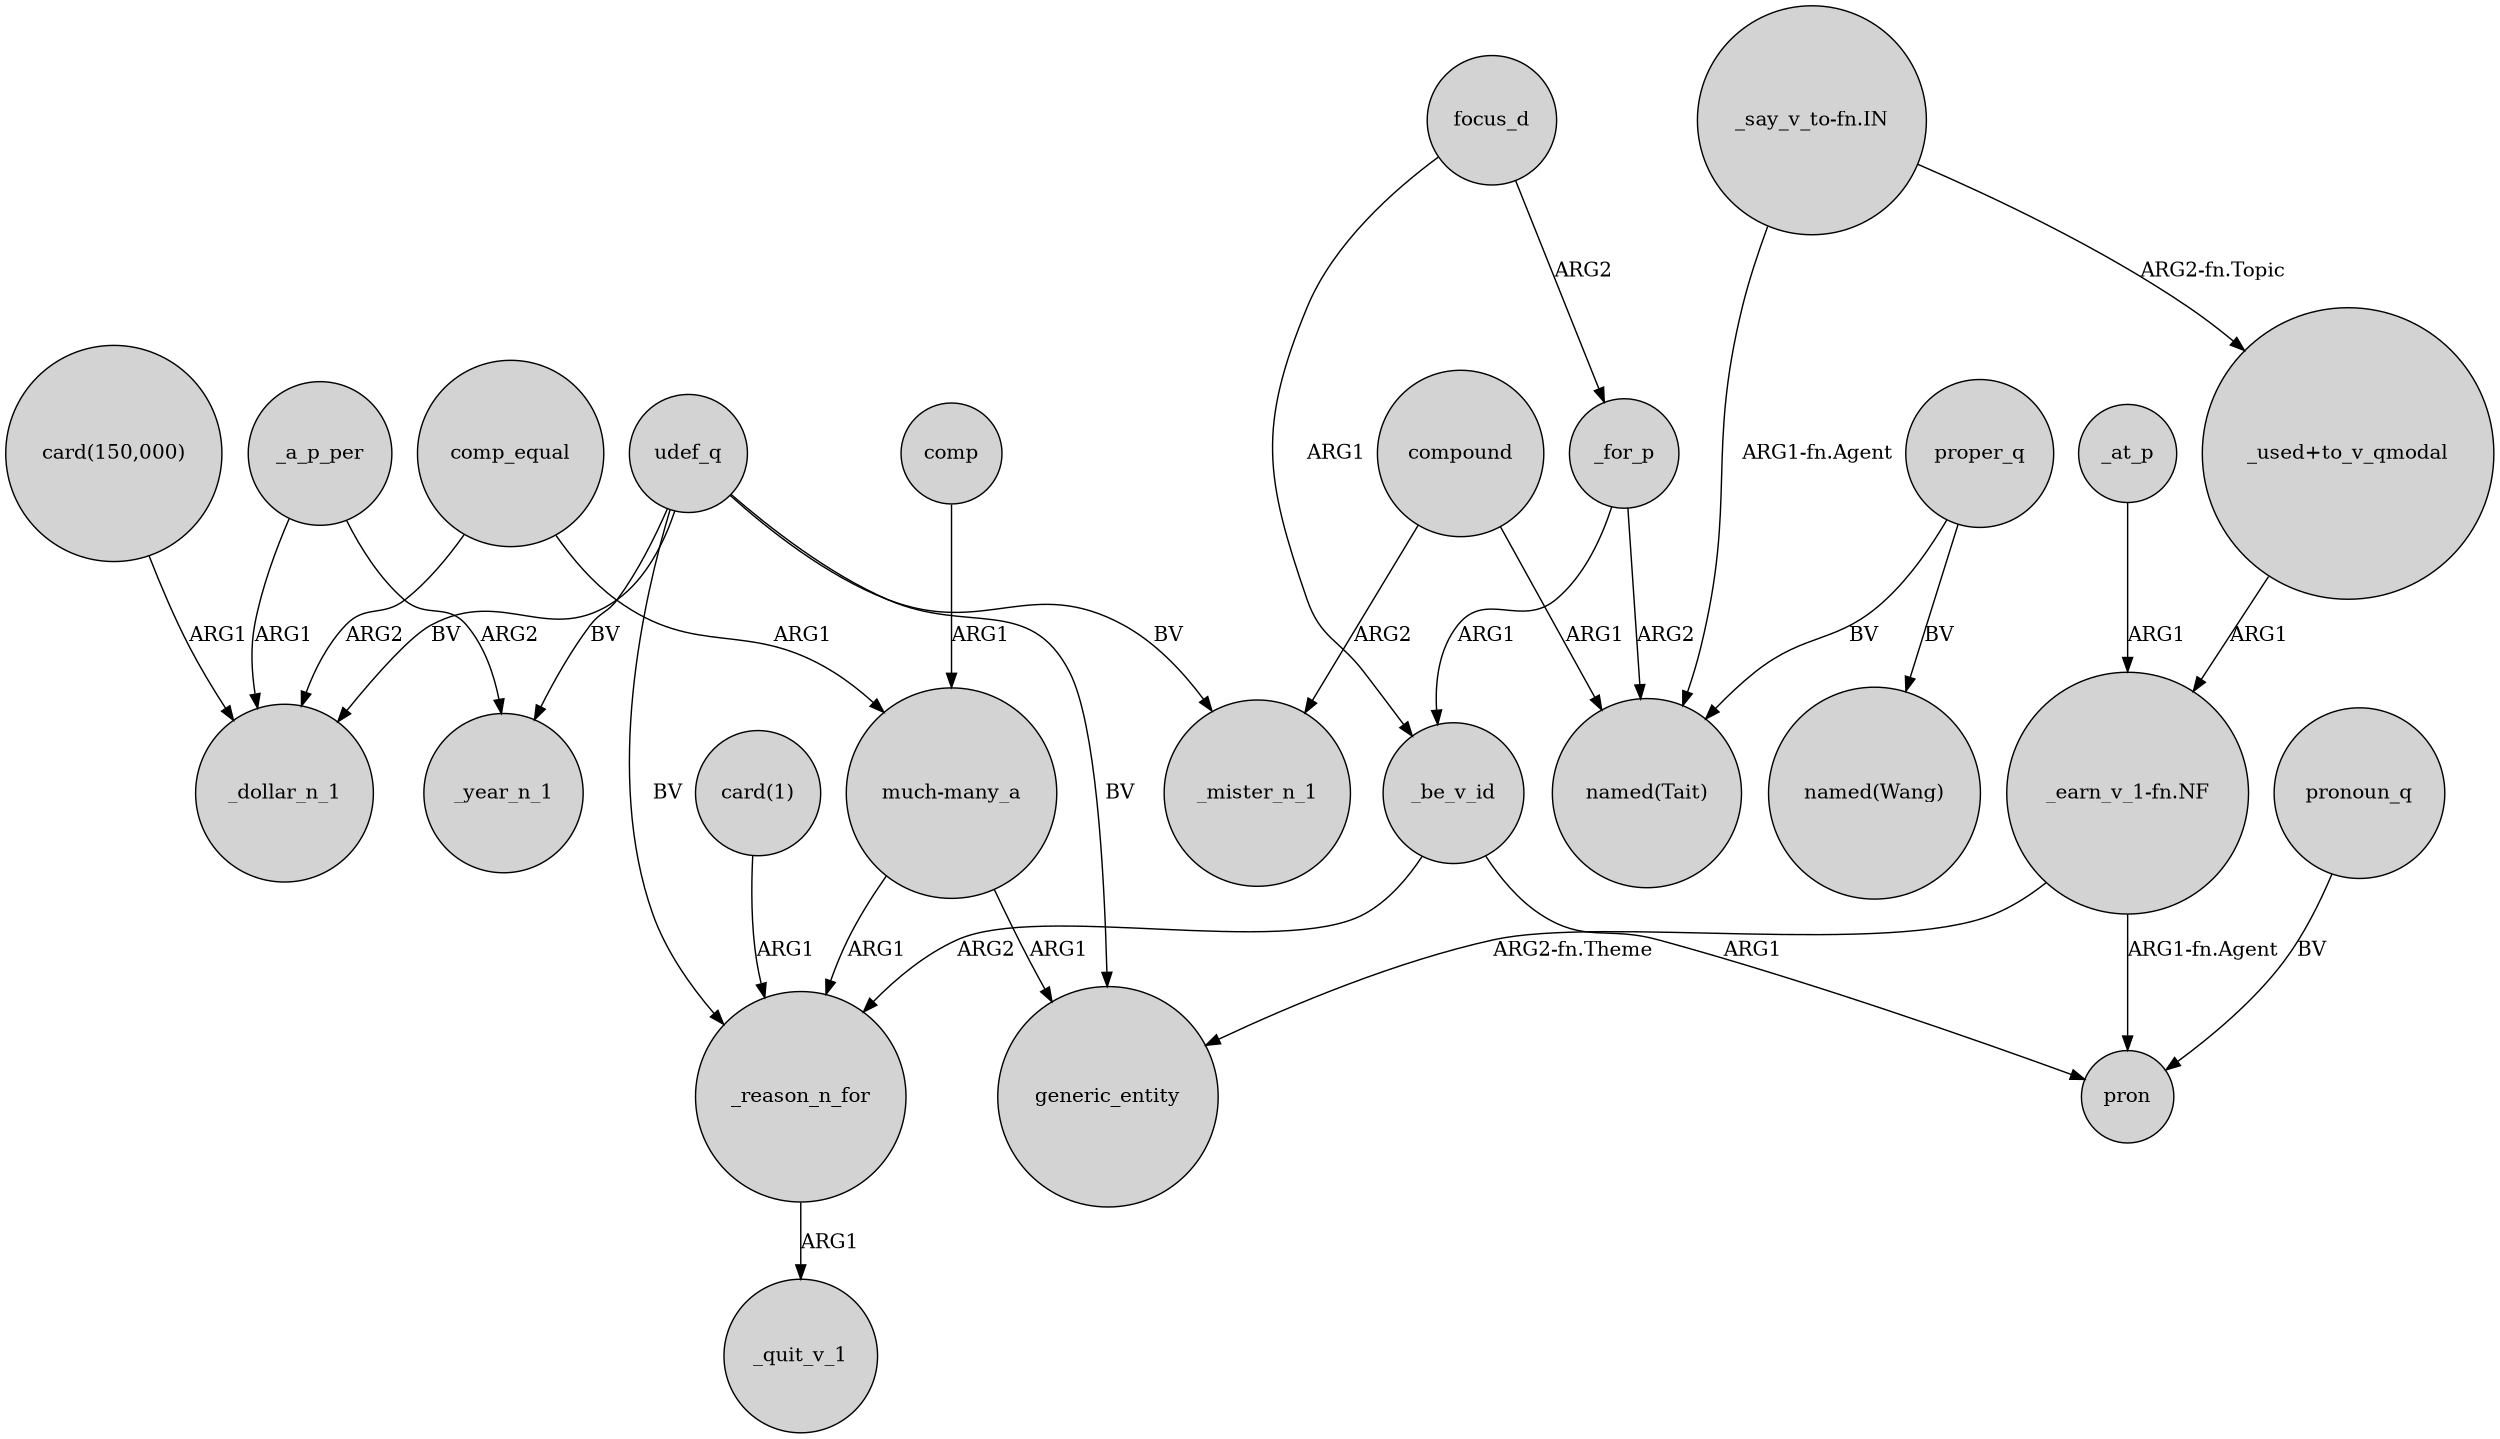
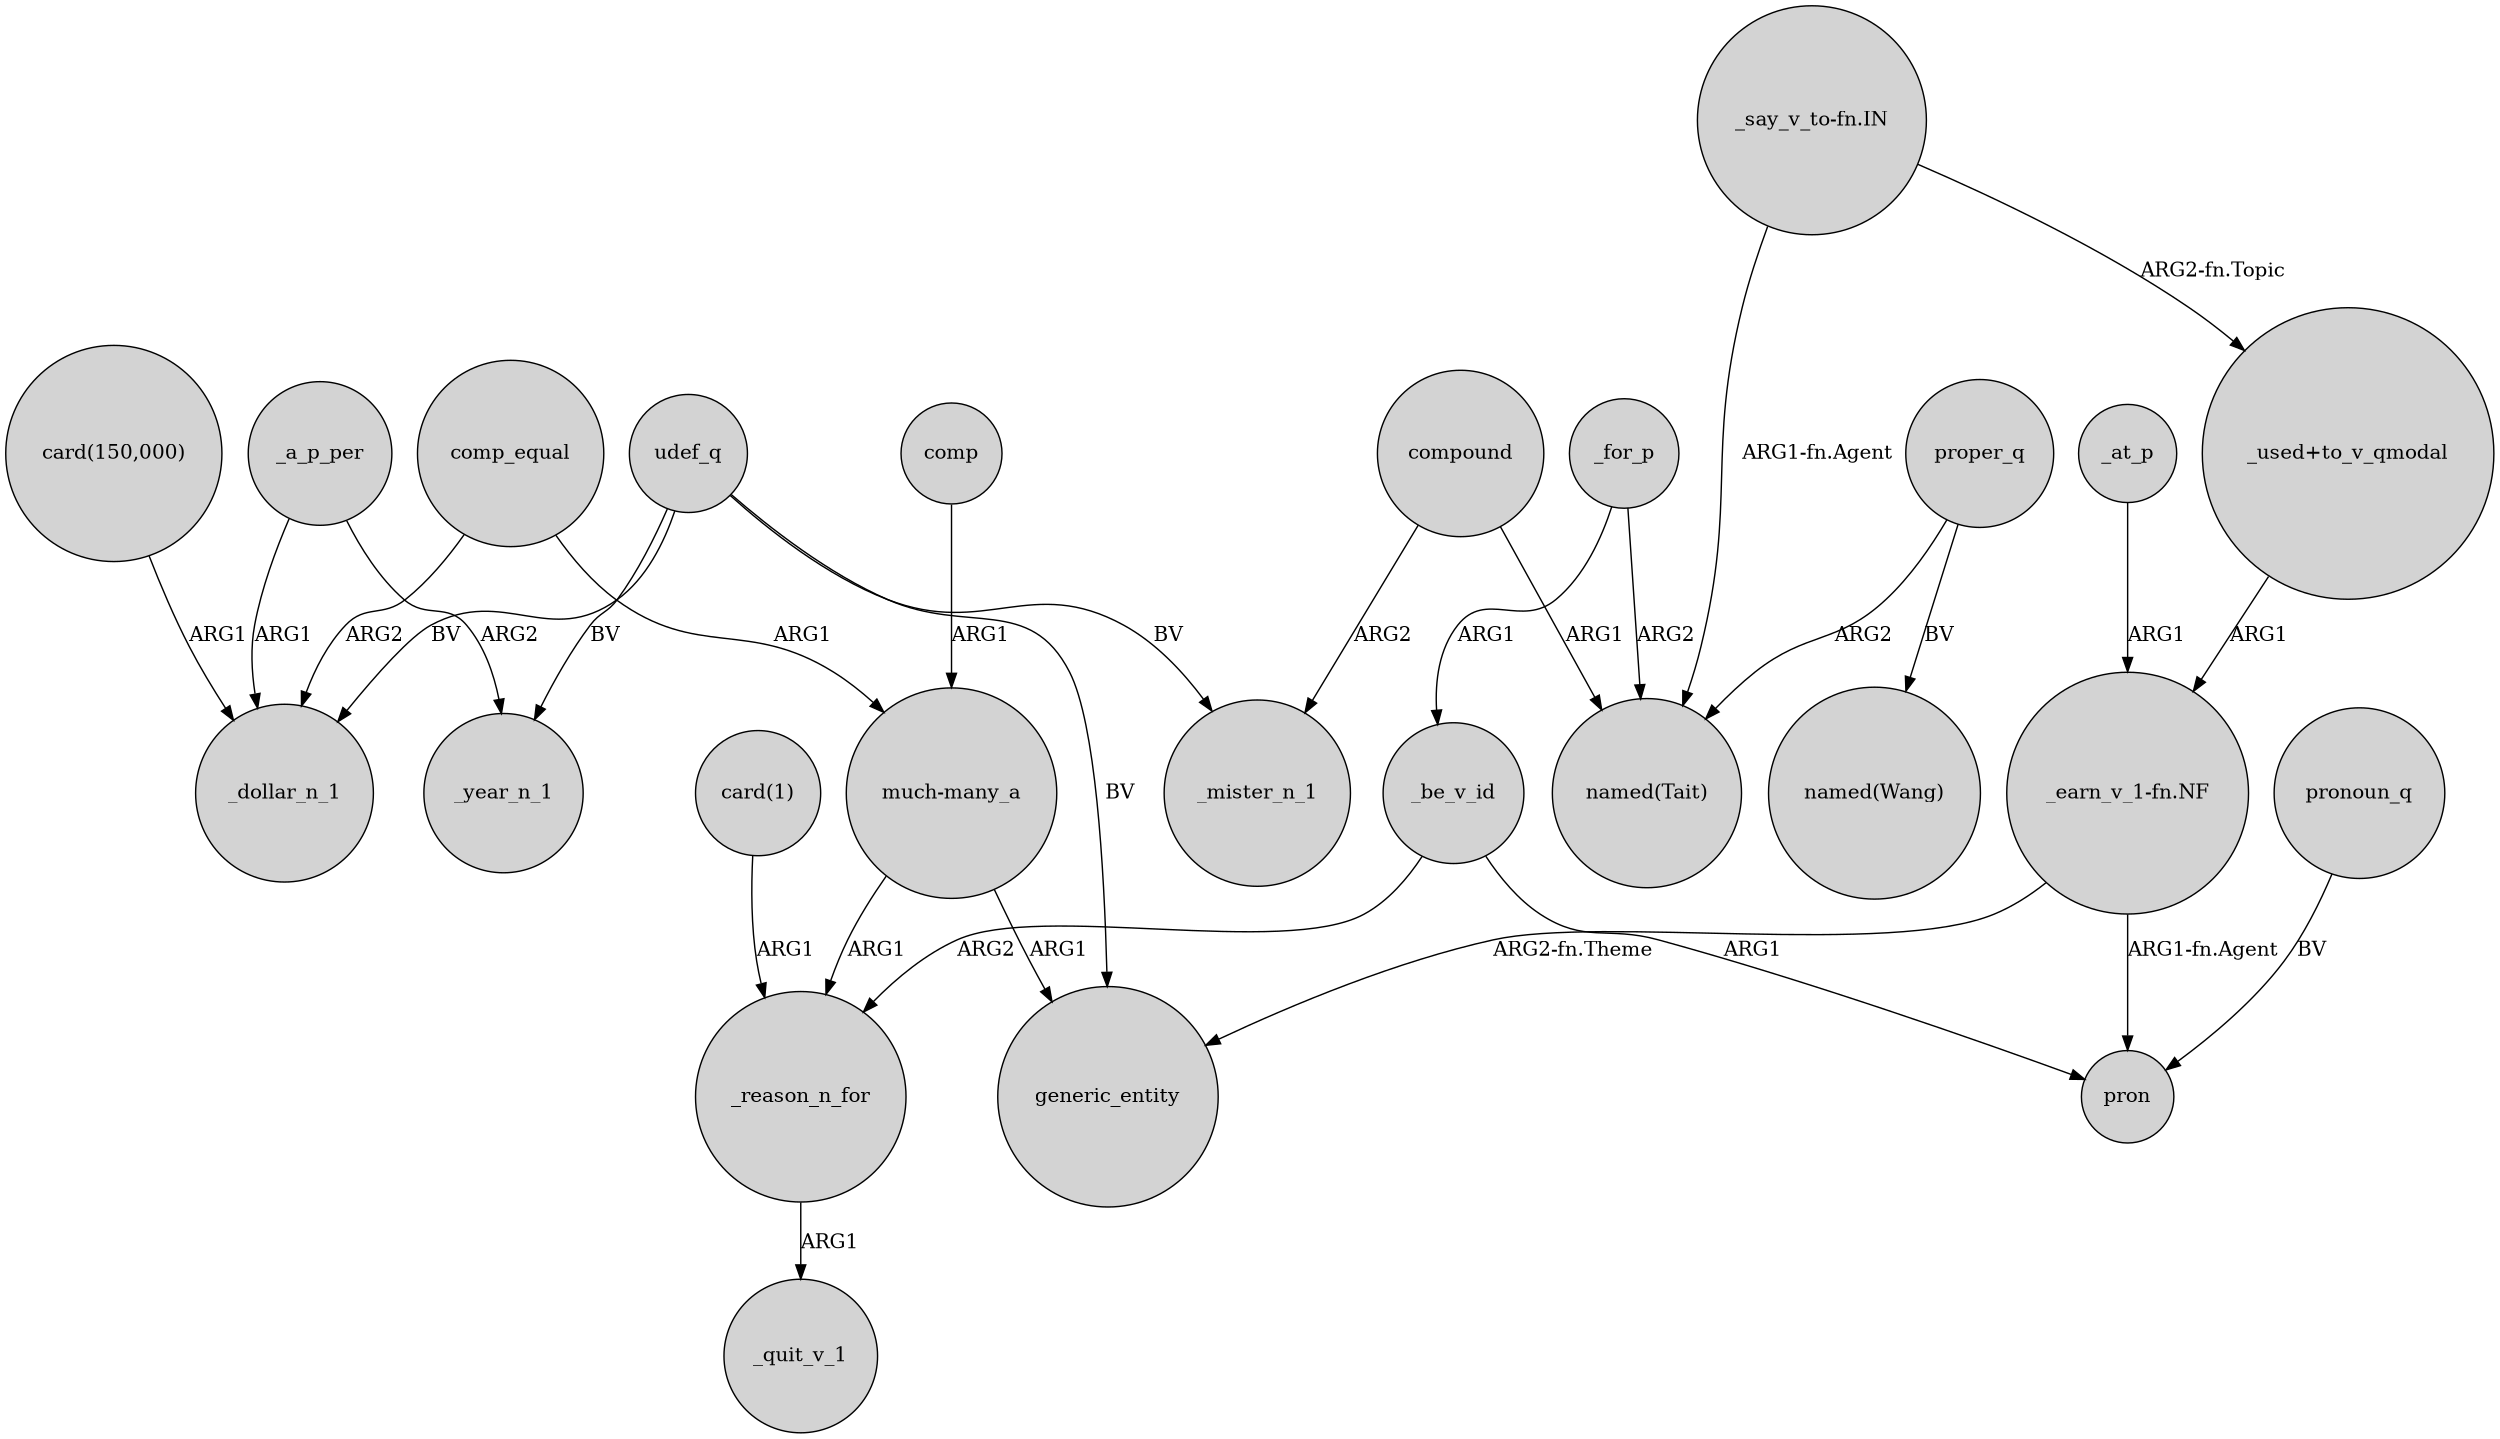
(1492, 120) -> none
(1864, 636) -> (1864, 636)
(630, 770) -> none
